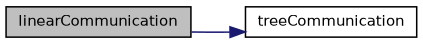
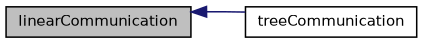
(211, 32) -> (226, 12)
